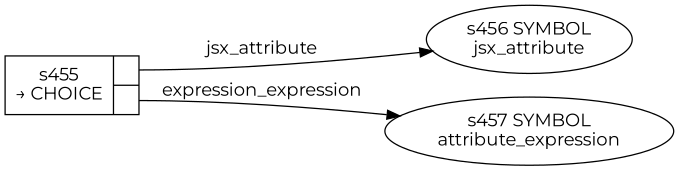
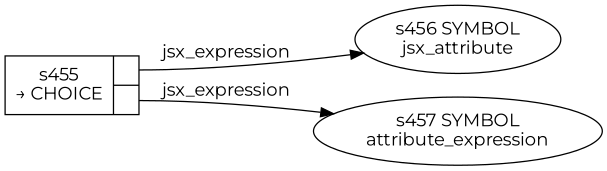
(262, 49) -> (226, 53)
(262, 91) -> (226, 91)
